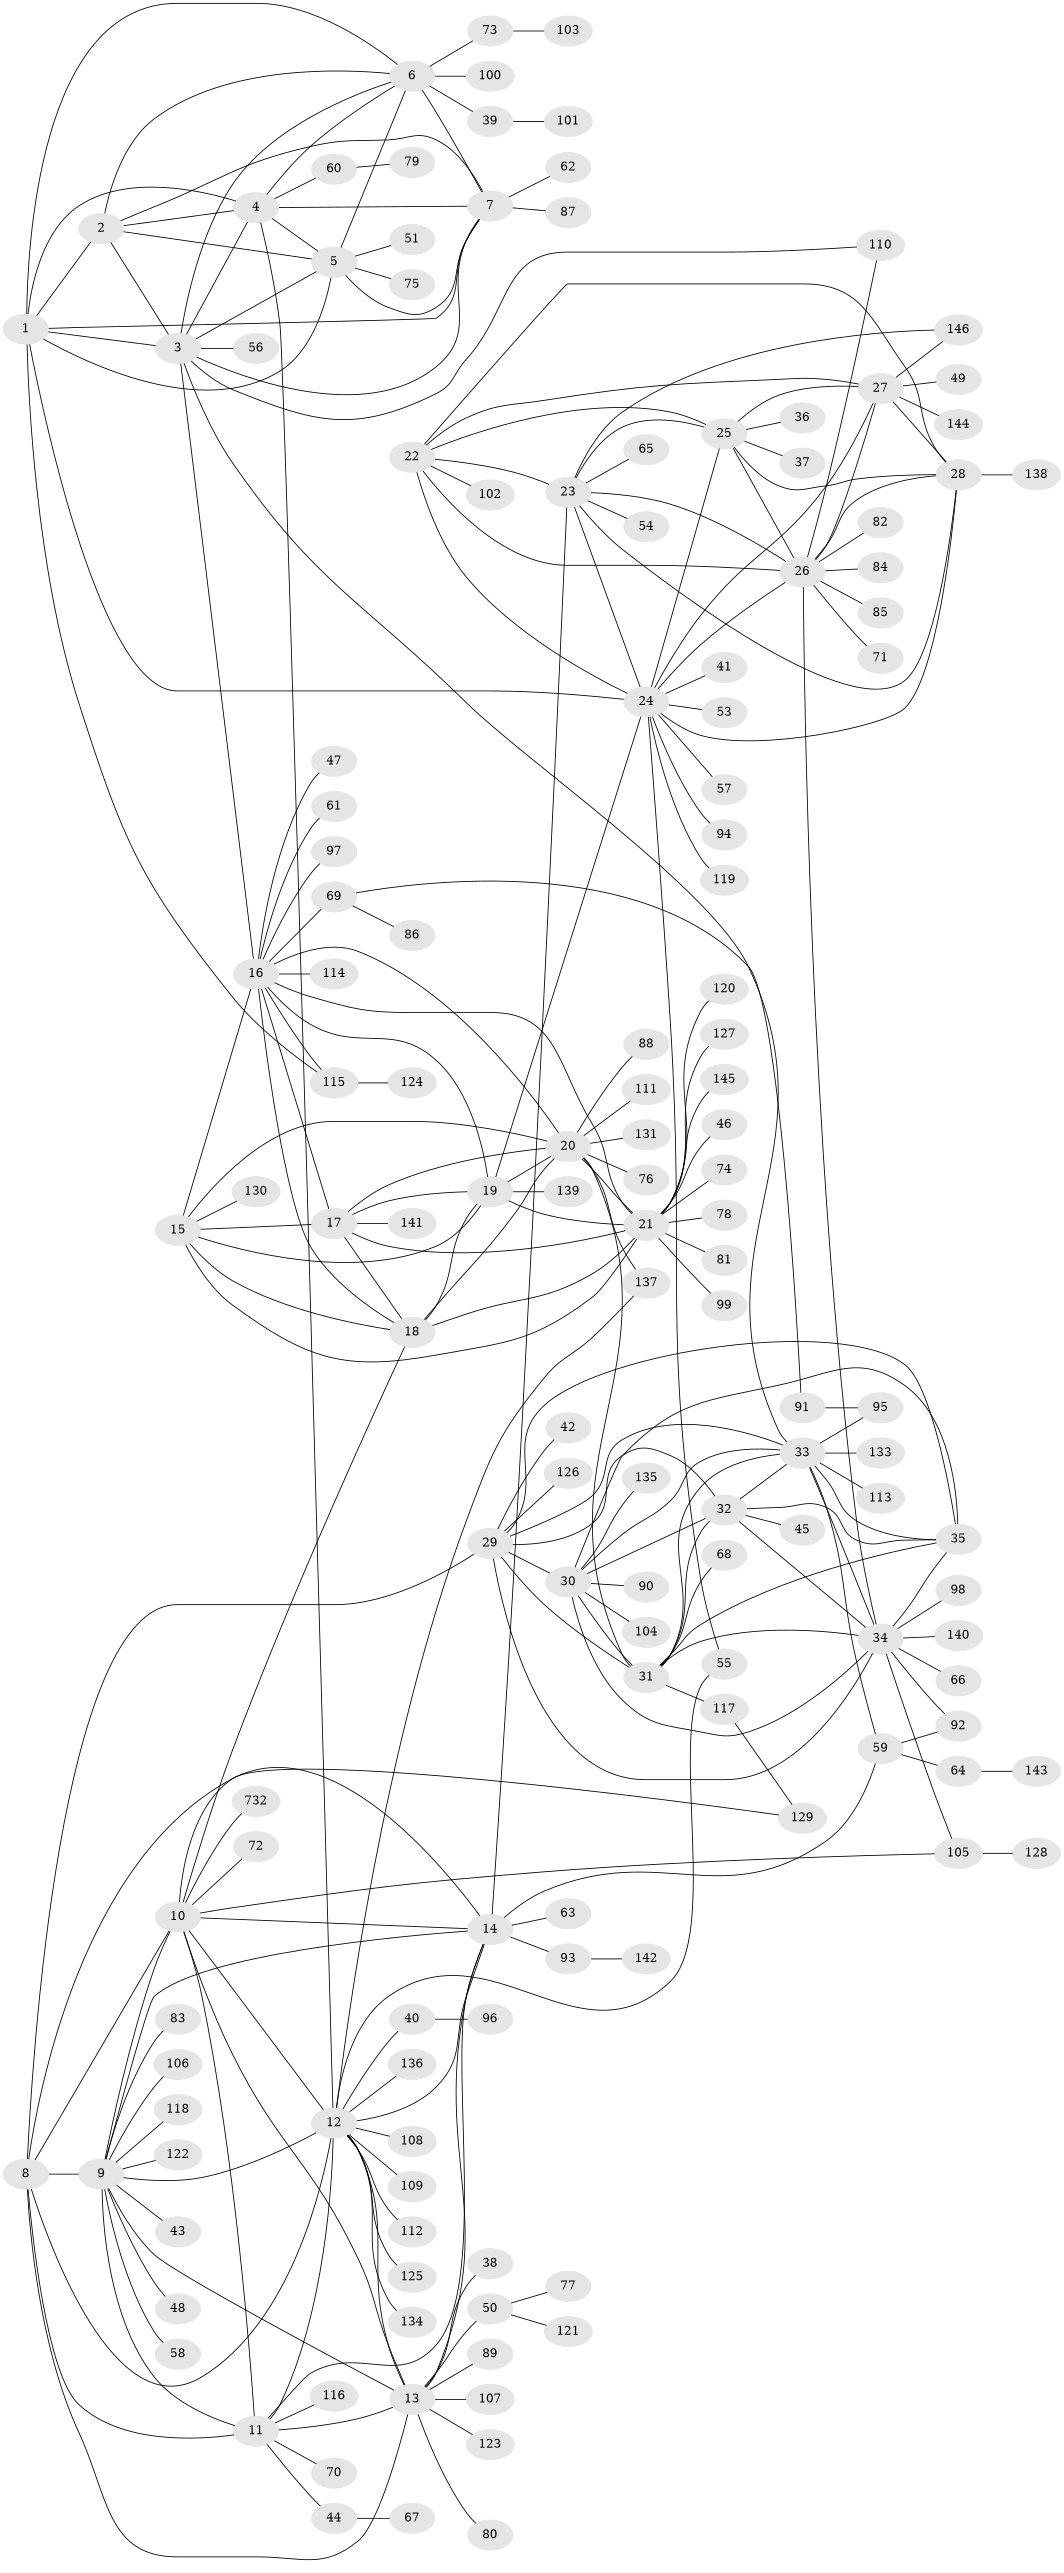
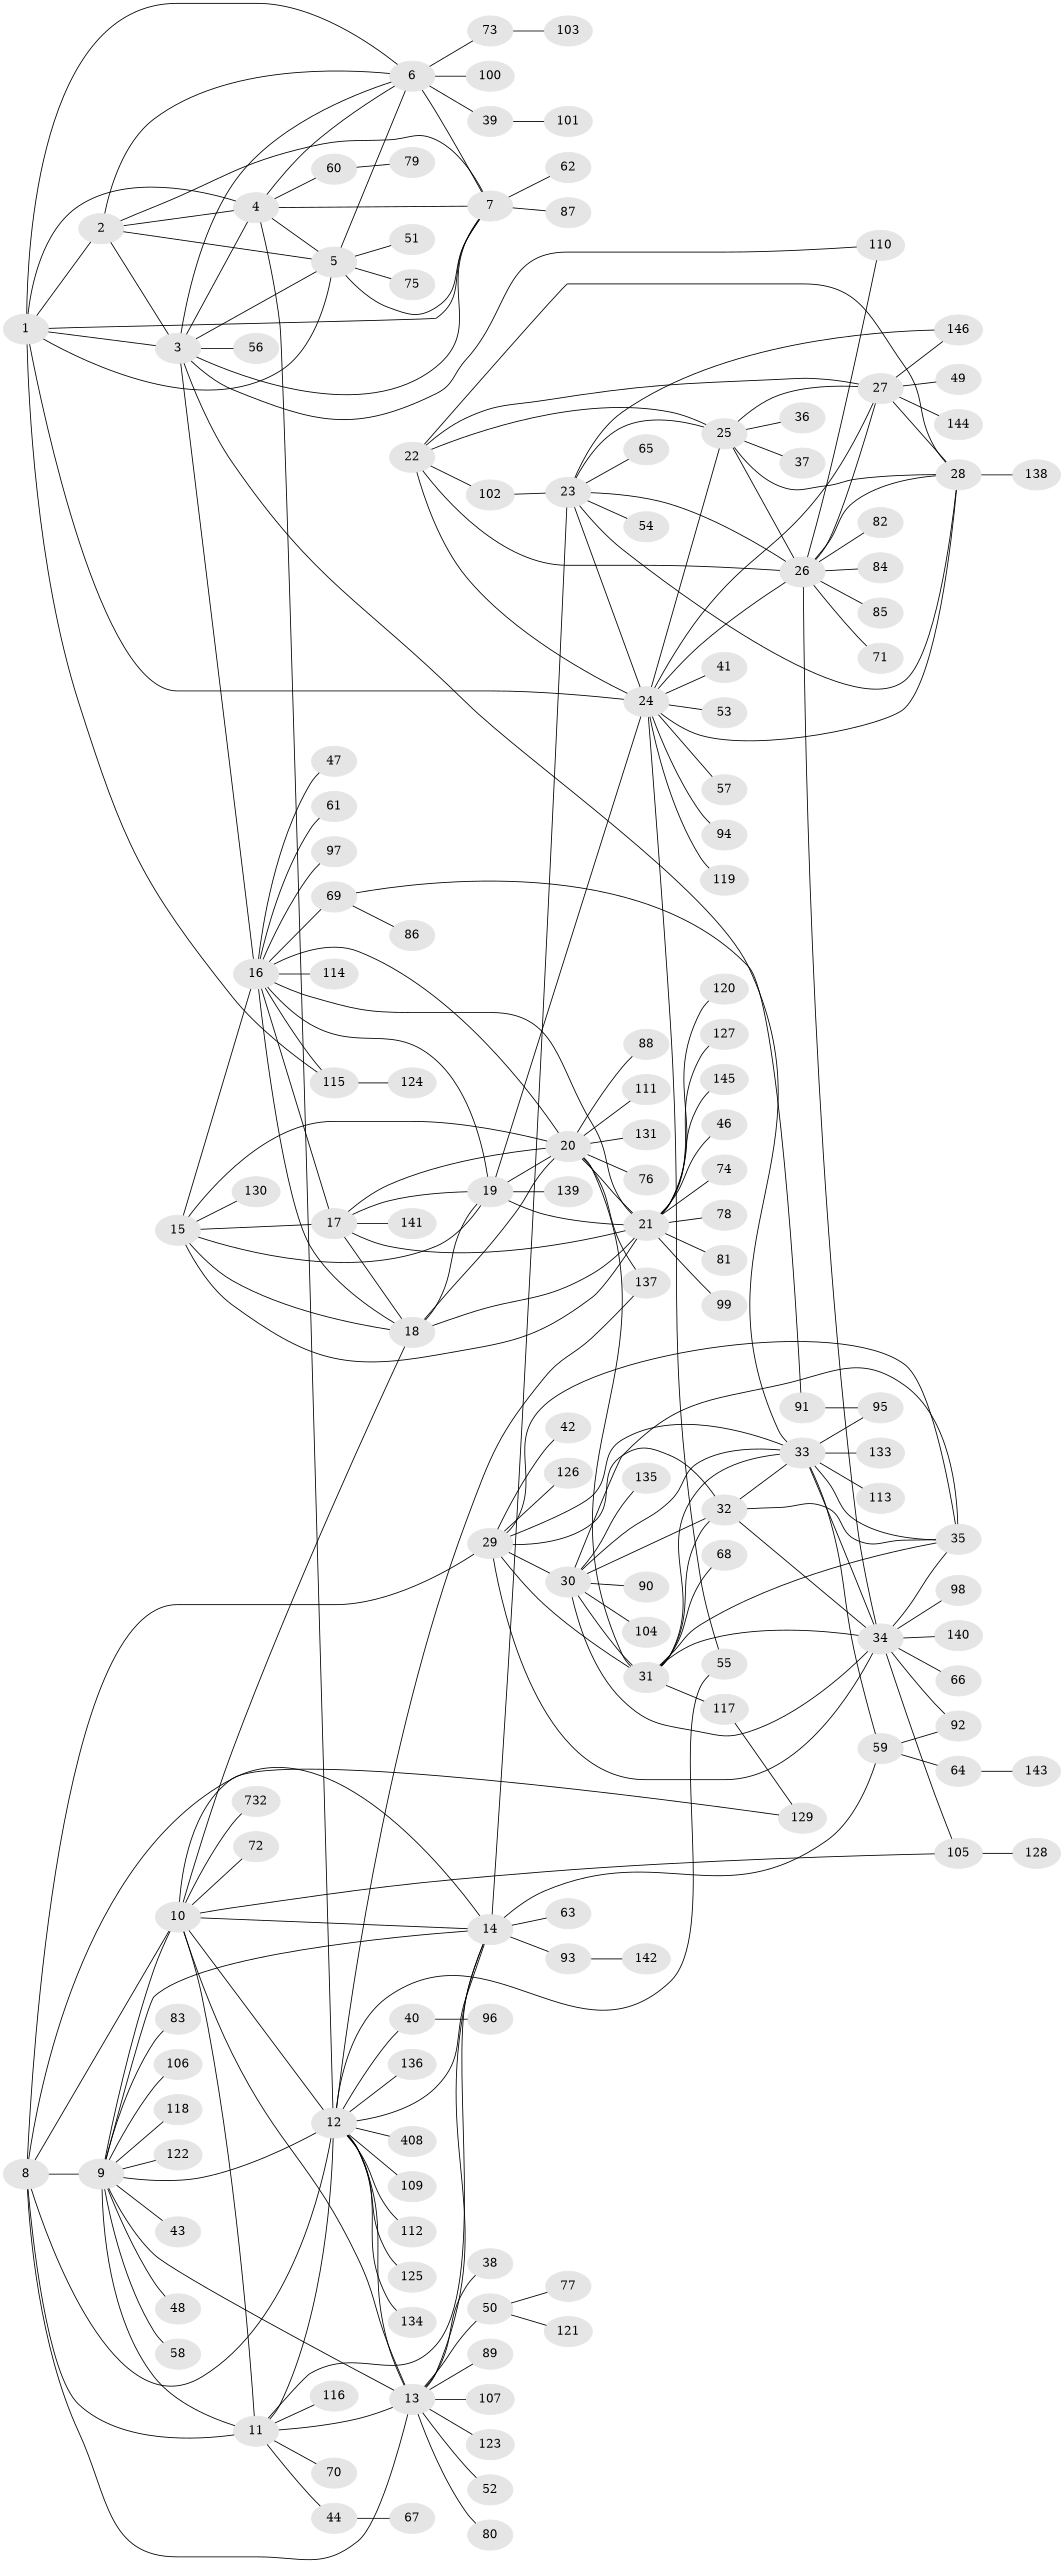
(493, 468) -> (530, 494)
(802, 1530) -> none
(412, 2141) -> (412, 2141)
none -> (490, 2490)
